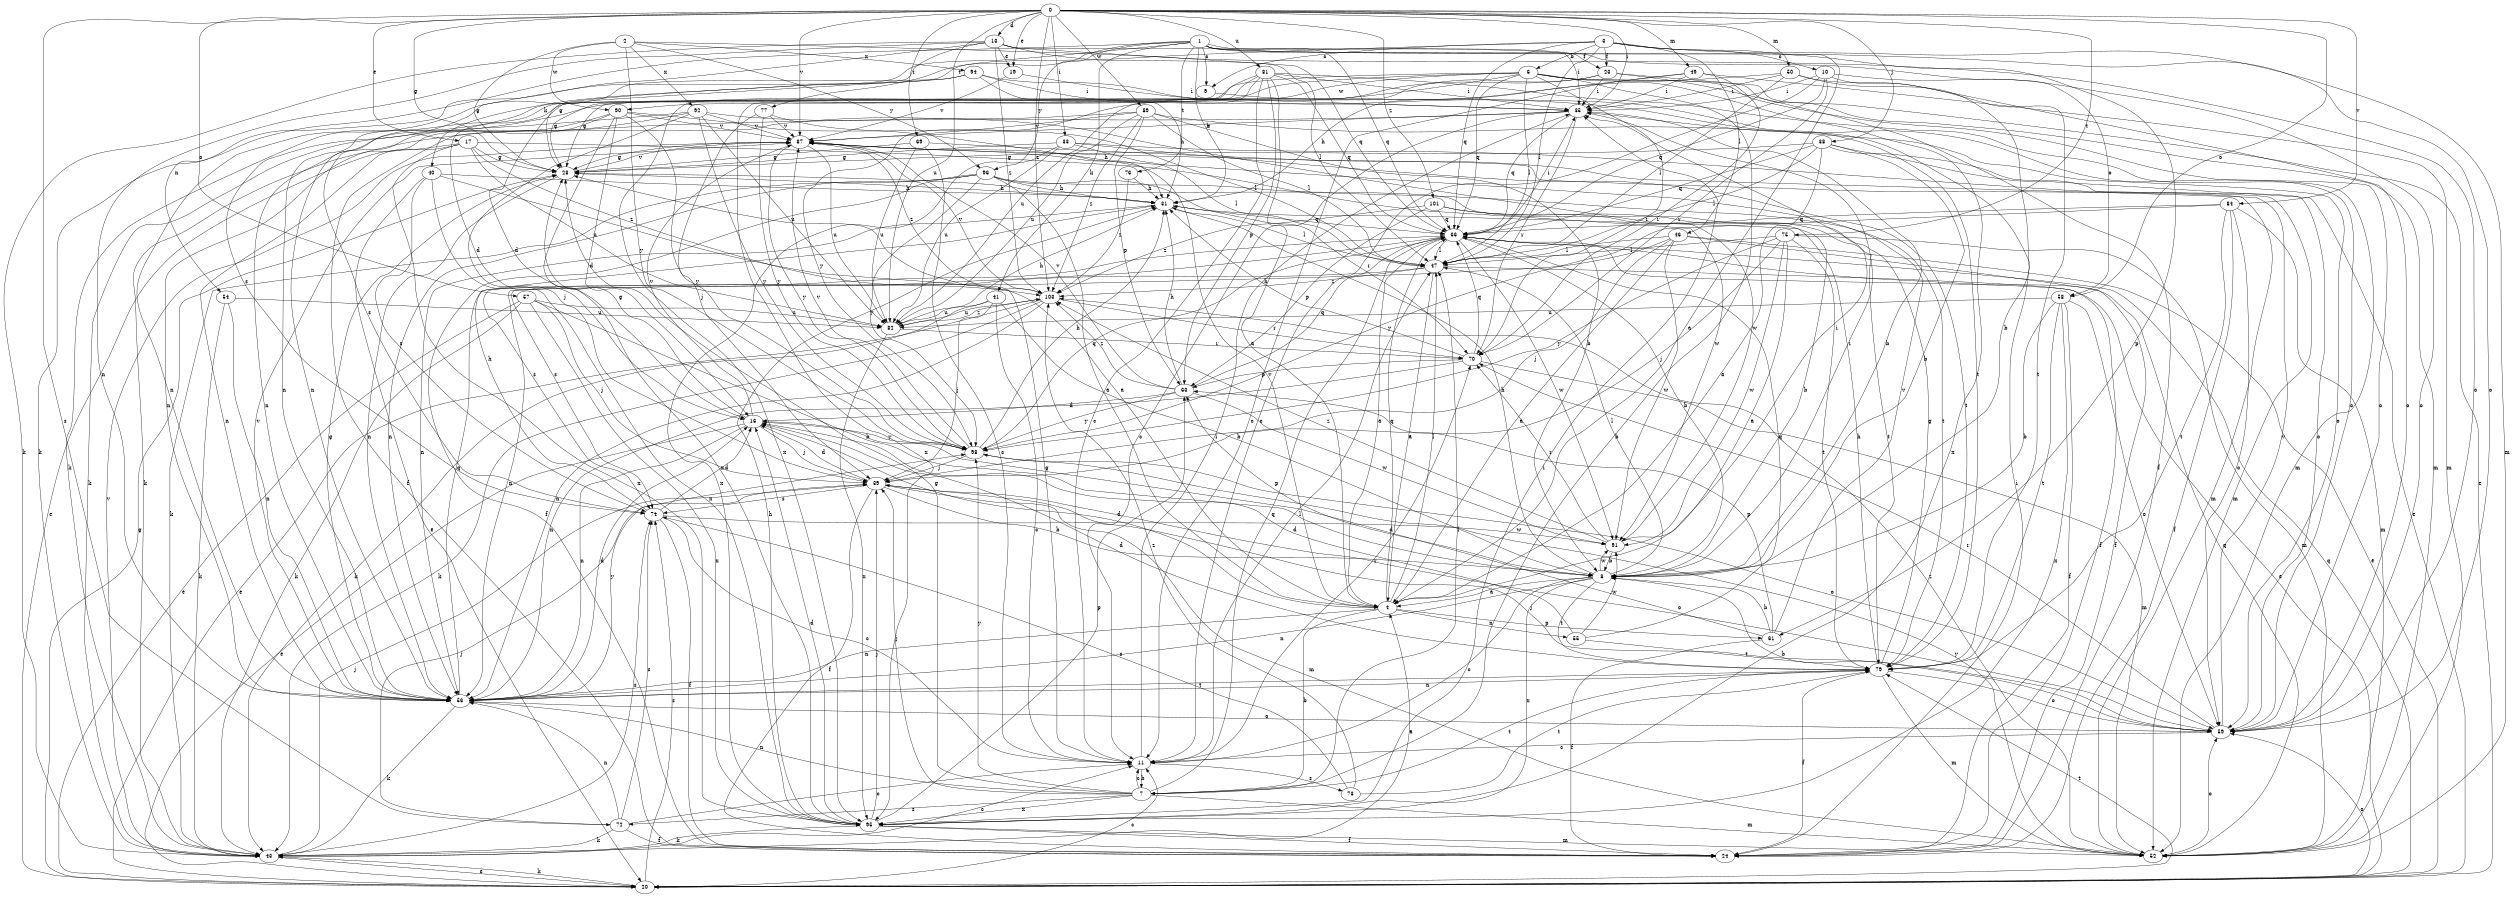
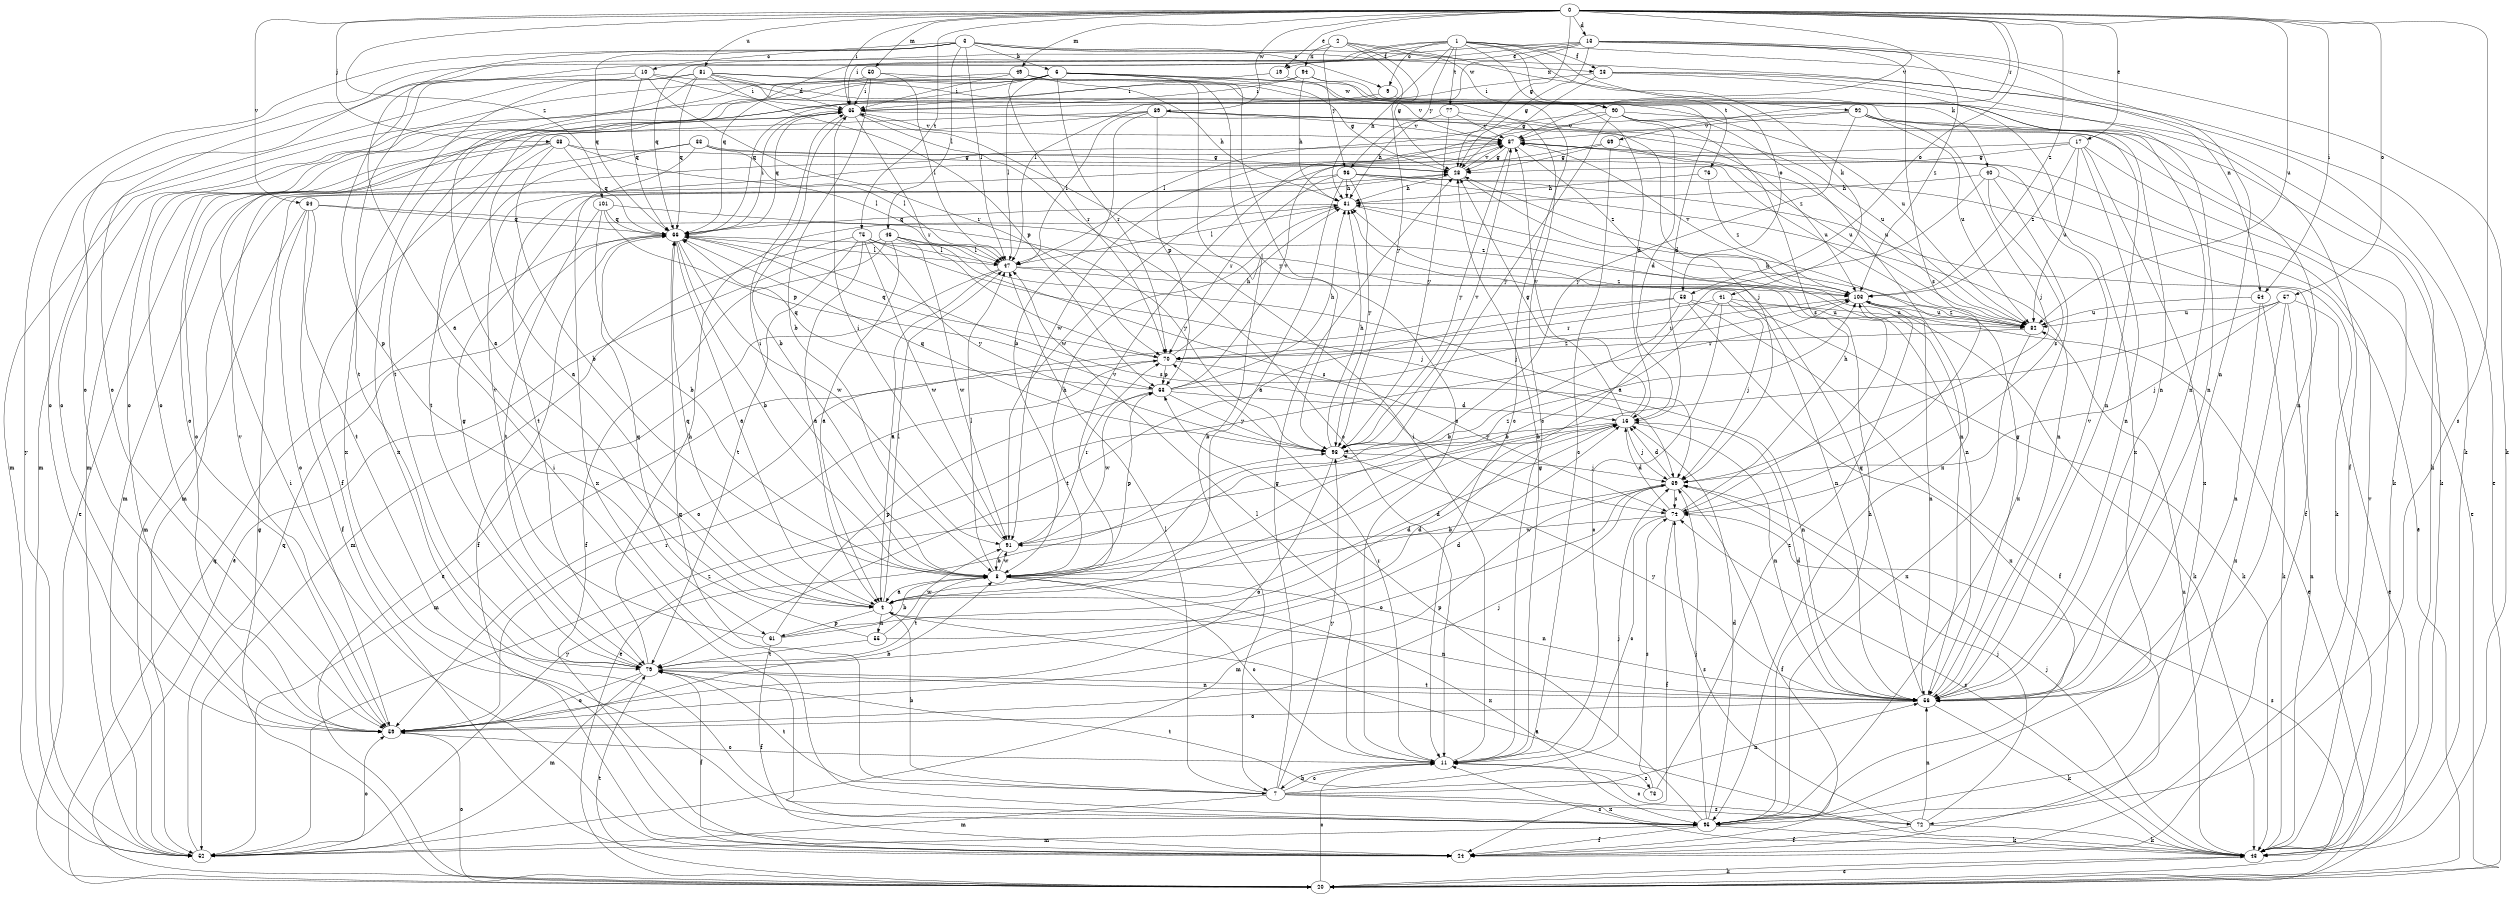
(1058, 74) -> (2319, 28)
(1469, 92) -> (801, 92)
none -> (1461, 335)
(2507, 453) -> (26, 453)
(296, 577) -> (2312, 577)
none -> (2182, 585)
